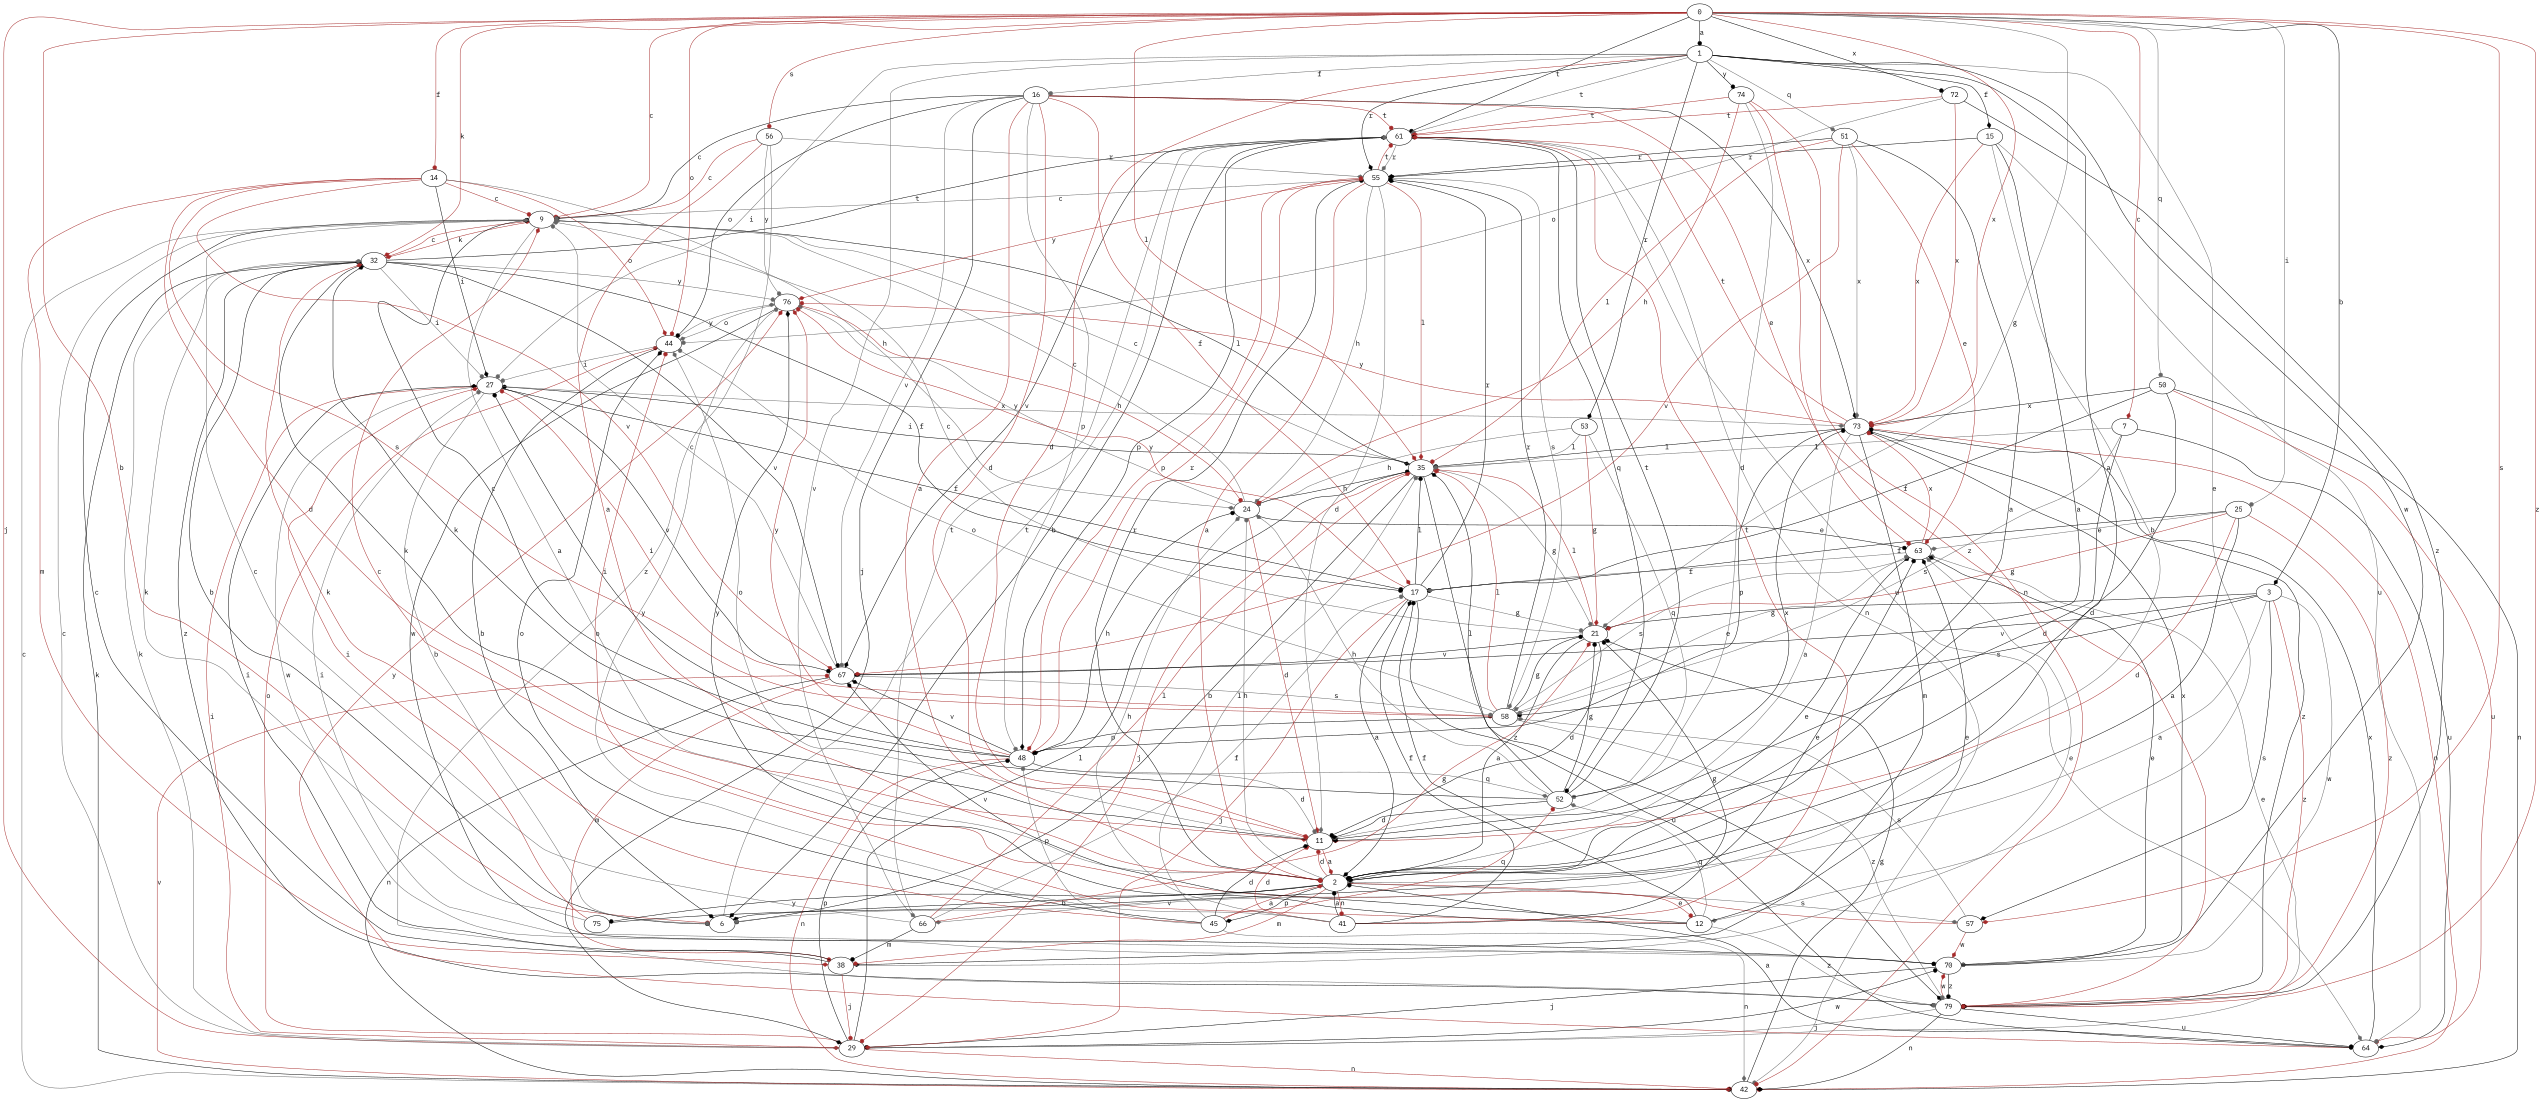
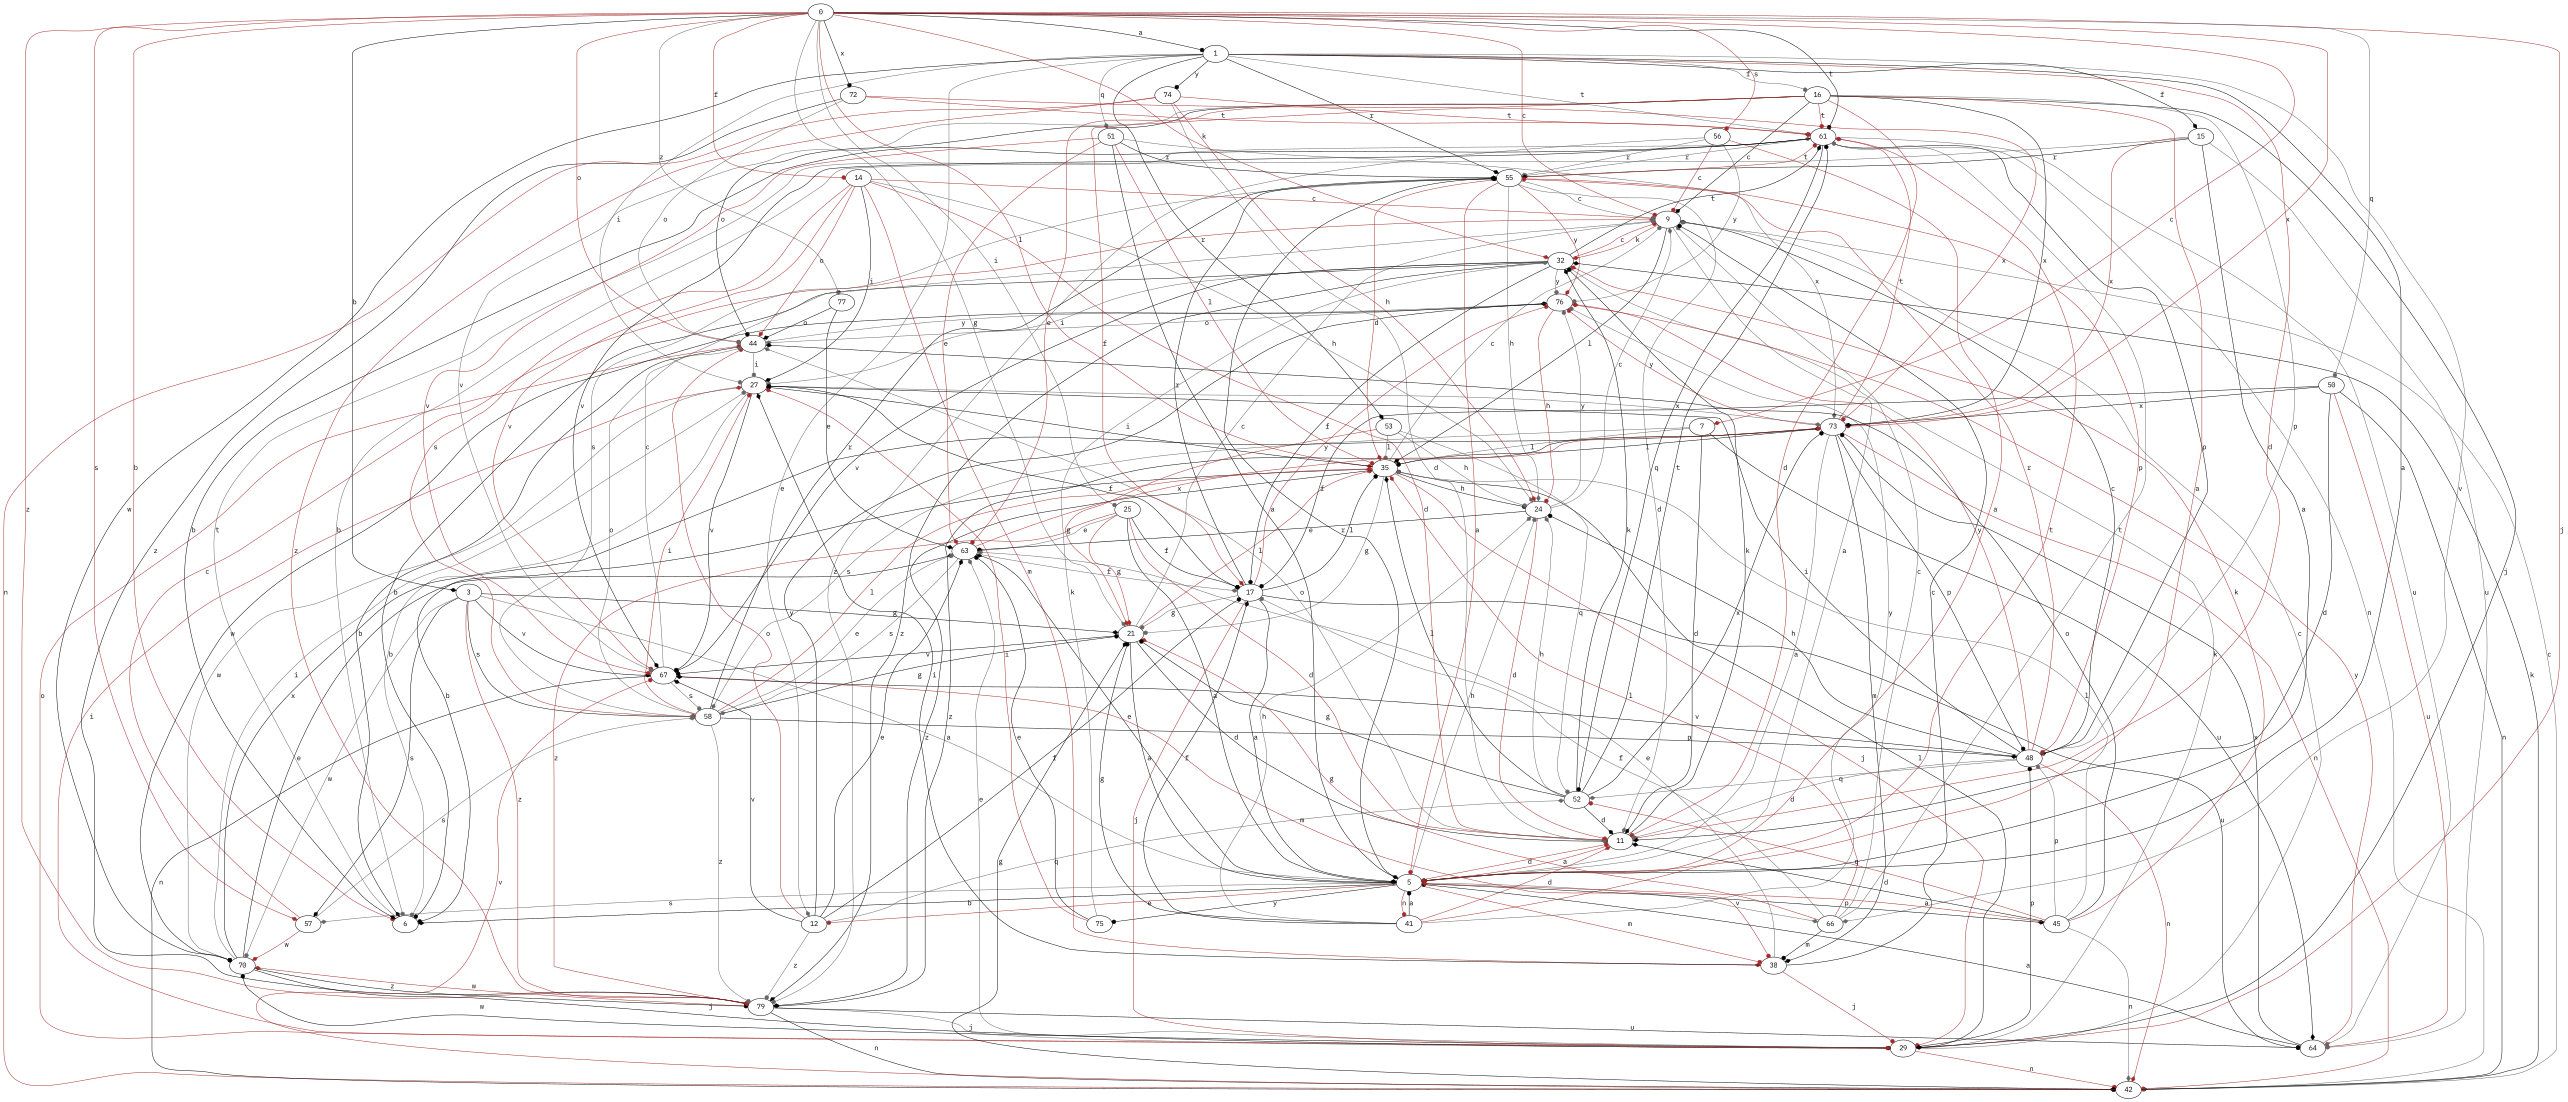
none -> (842, 303)
(1423, 323) -> (1377, 323)
(1335, 883) -> (1409, 883)
